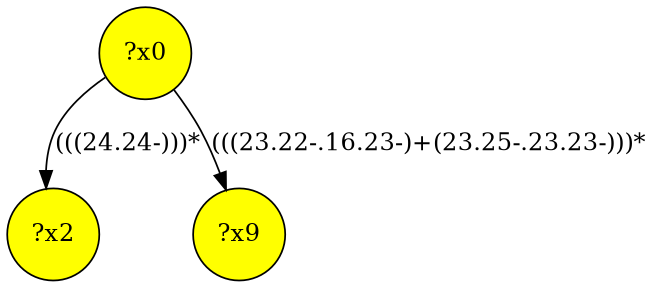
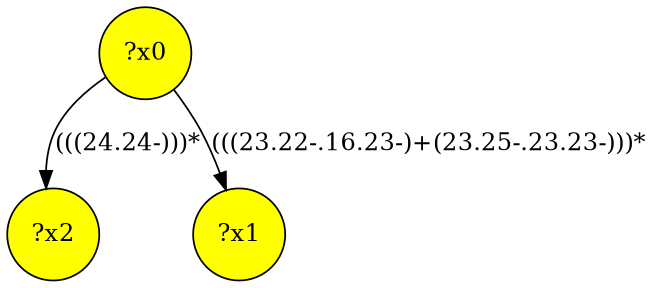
(239, 234) -> (239, 234)
